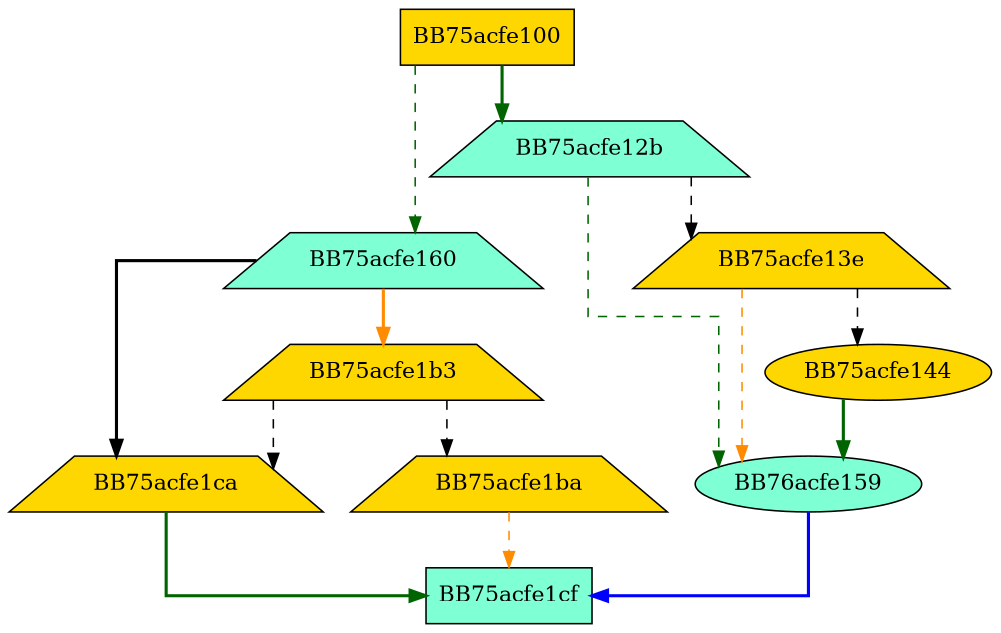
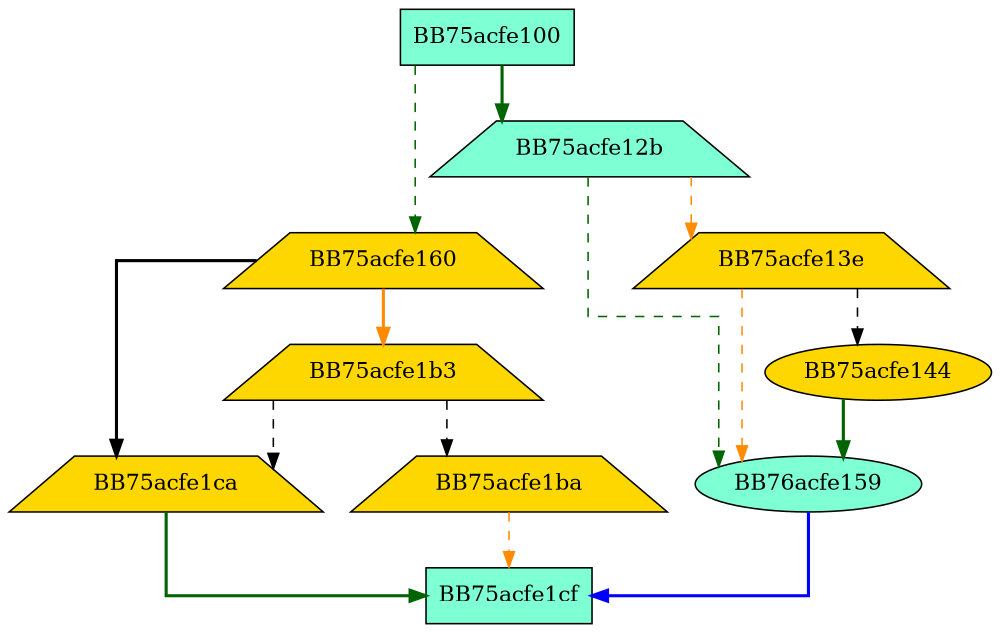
(487, 37) -> (487, 37)
(691, 200) -> (691, 200)
(383, 261) -> (383, 261)
